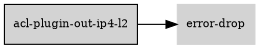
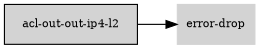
(71, 24) -> (71, 24)
